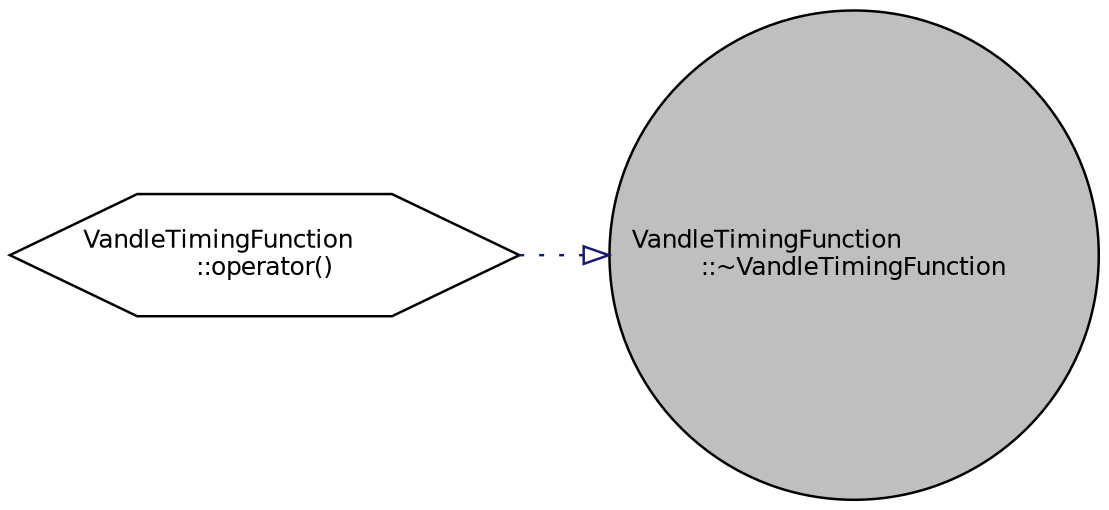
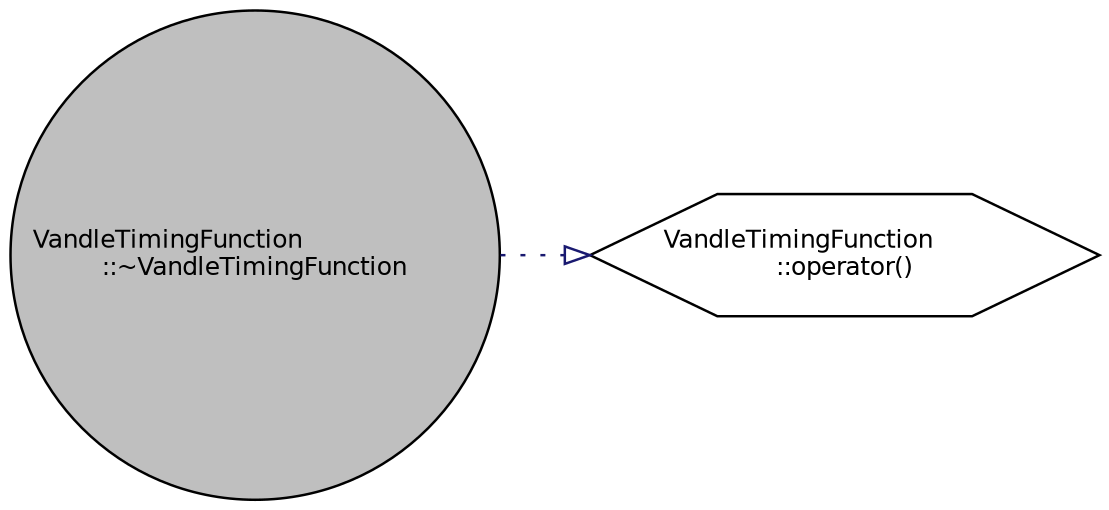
(551, 255) -> (533, 255)
